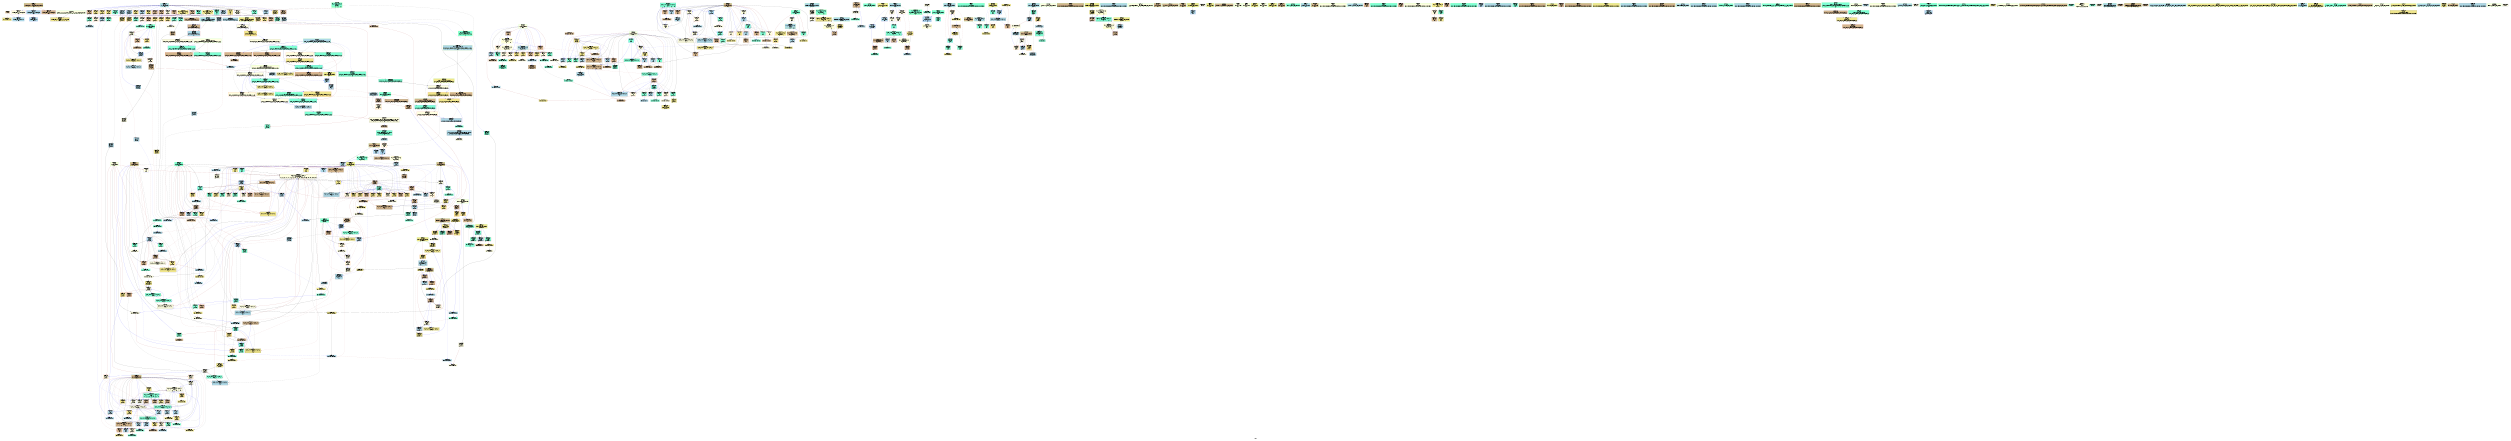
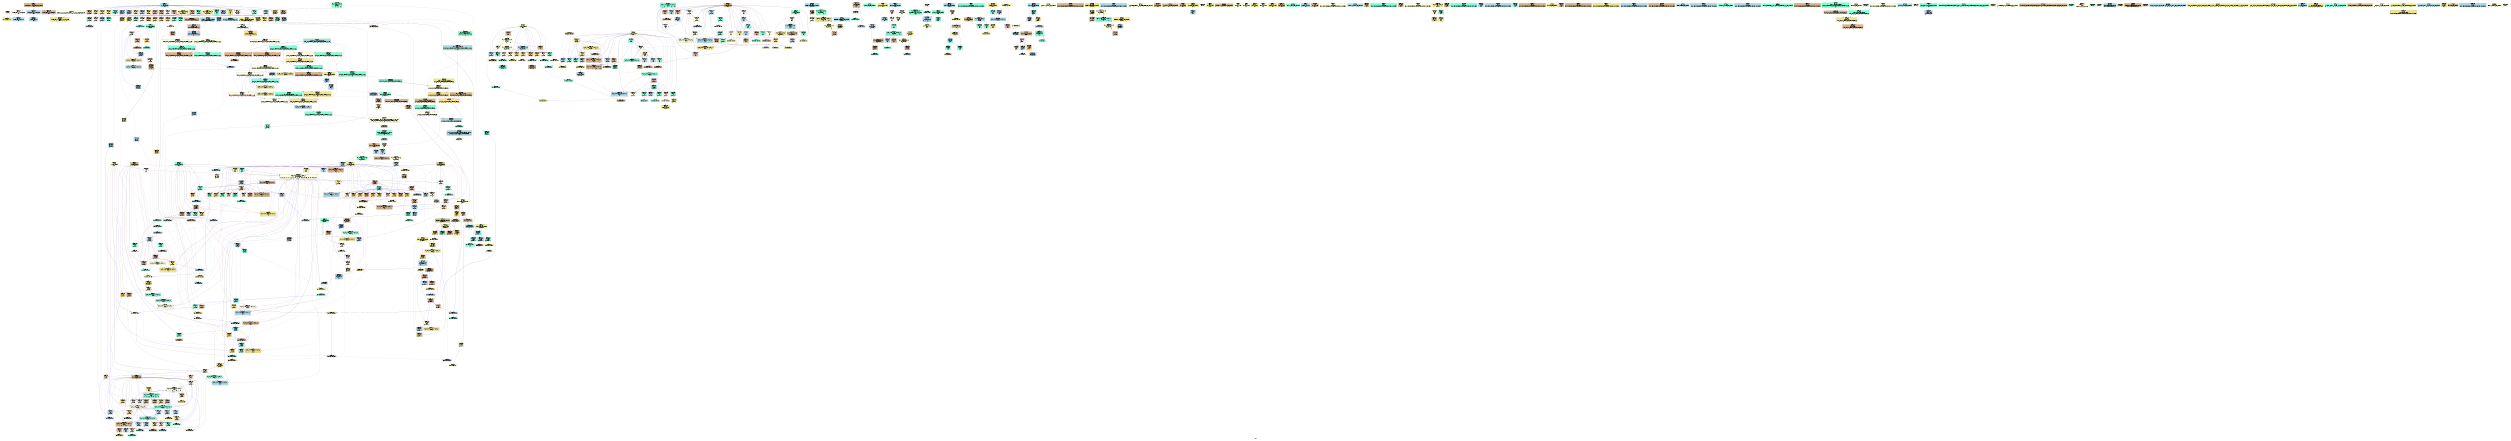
(303, 101) -> (303, 101)
